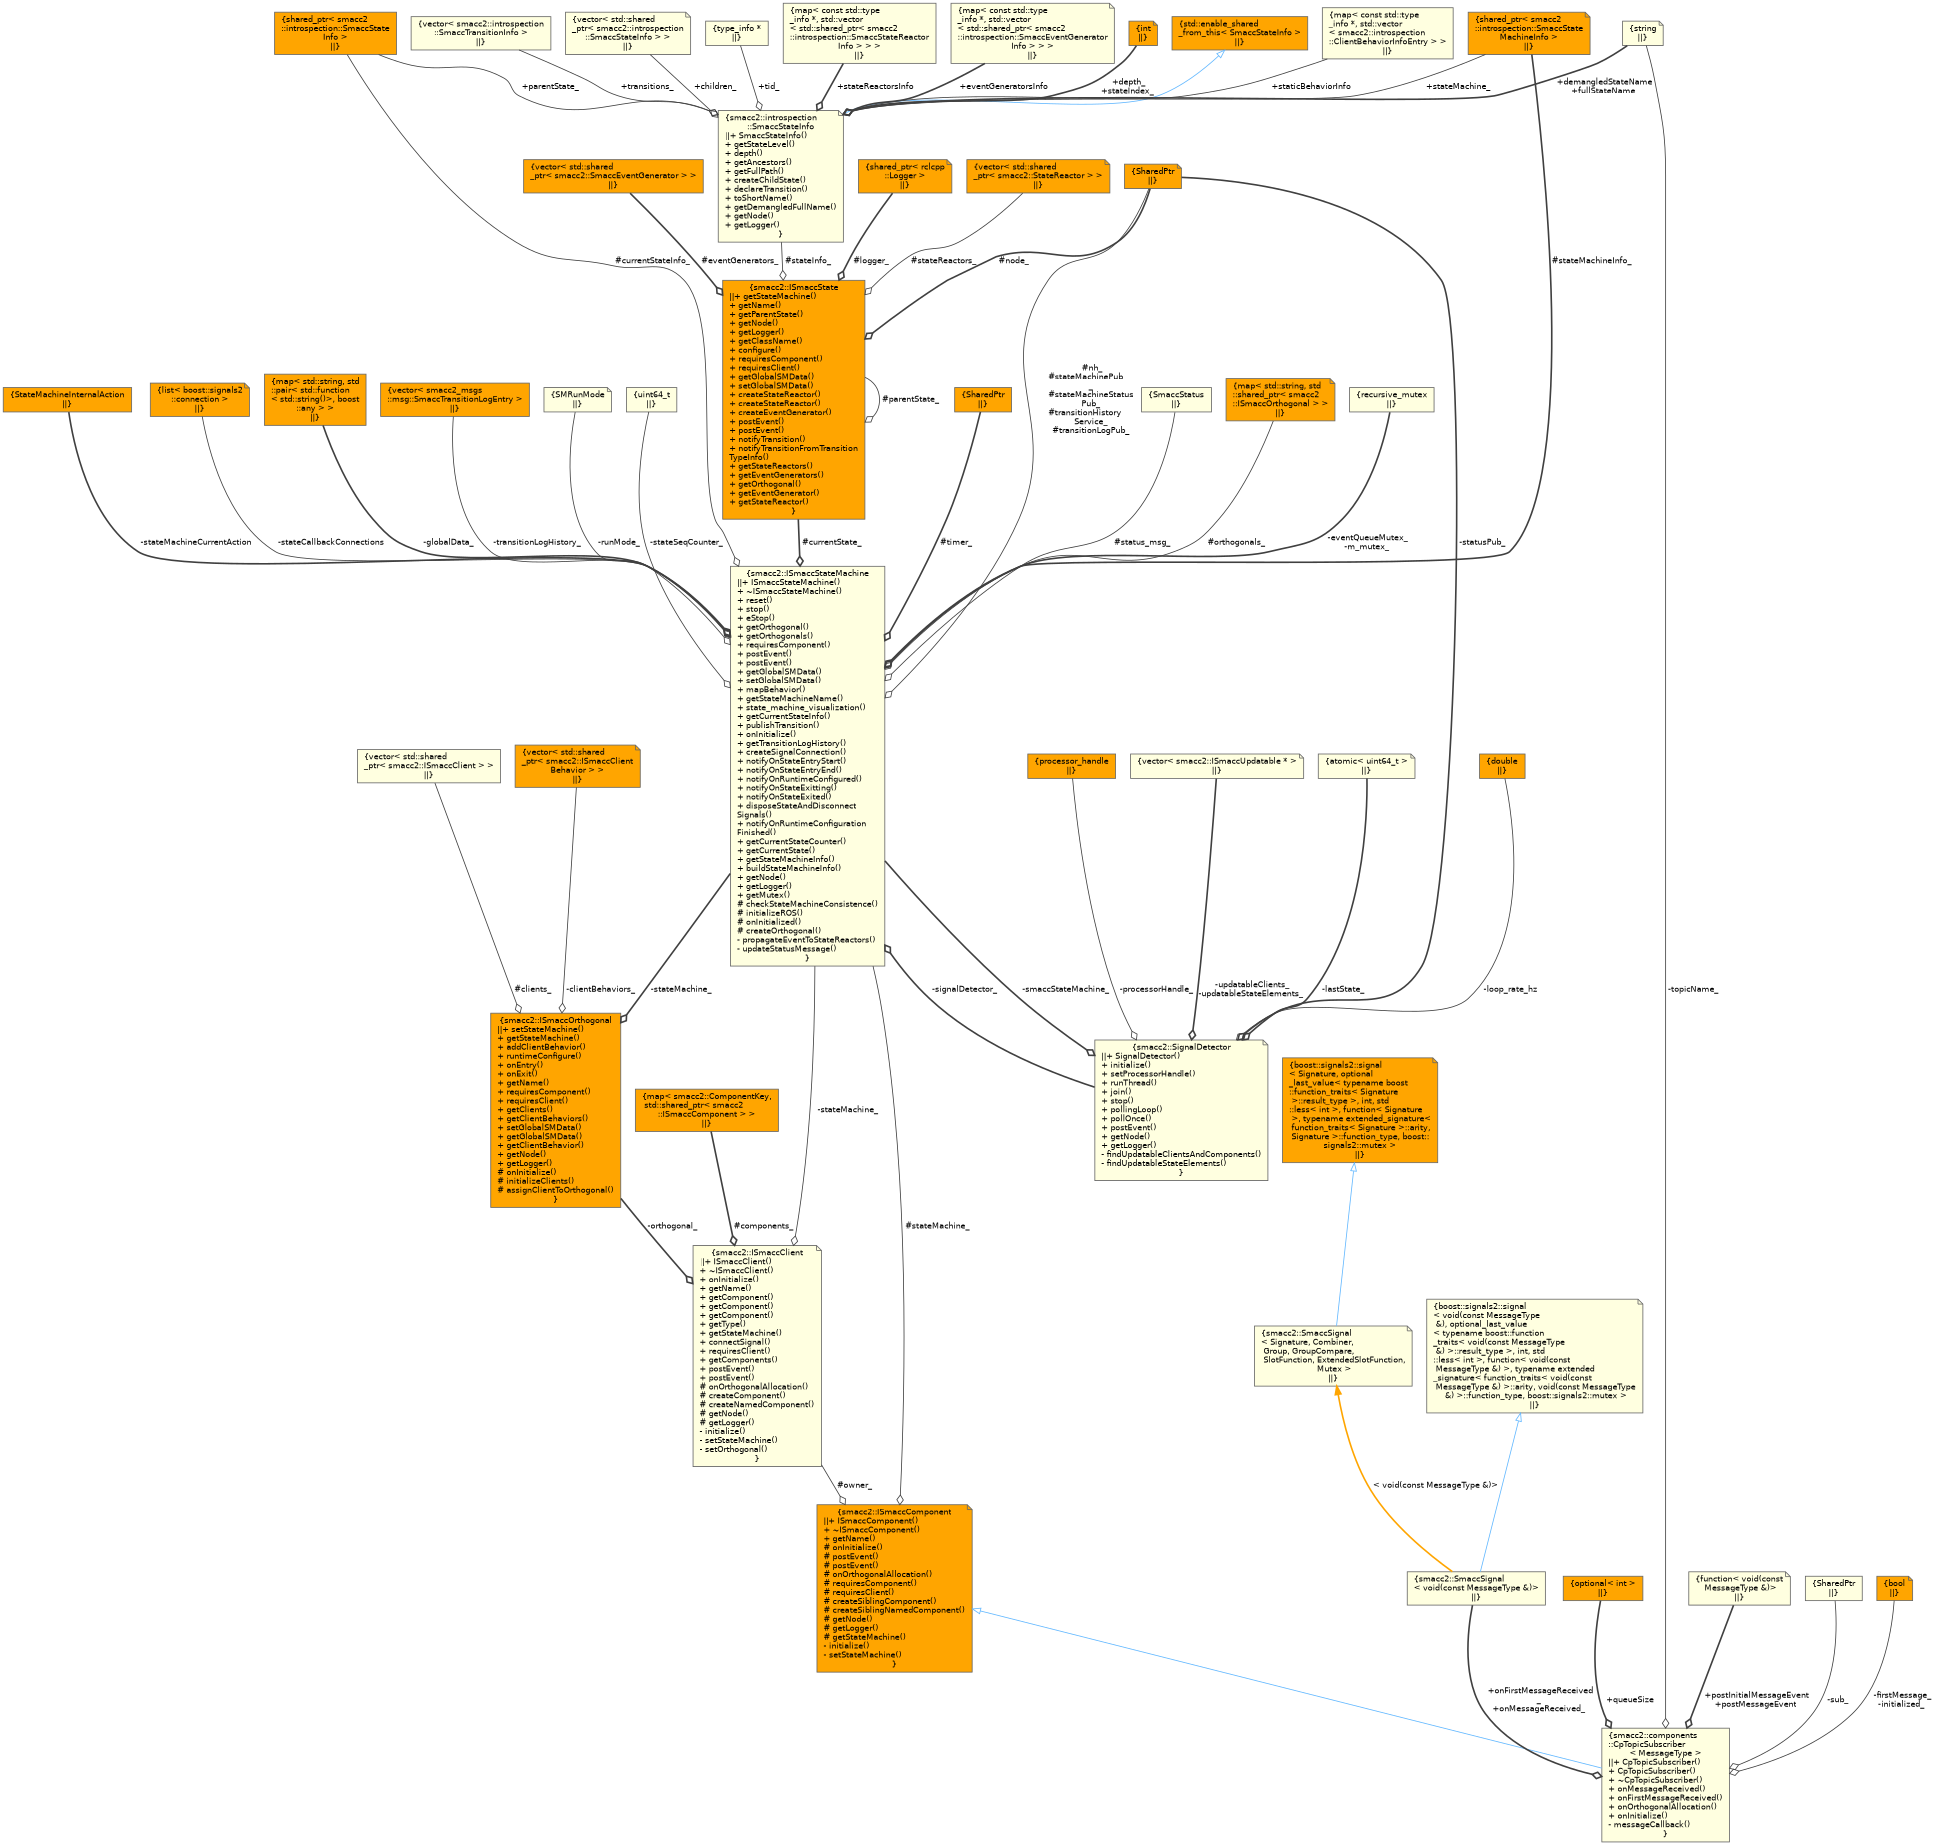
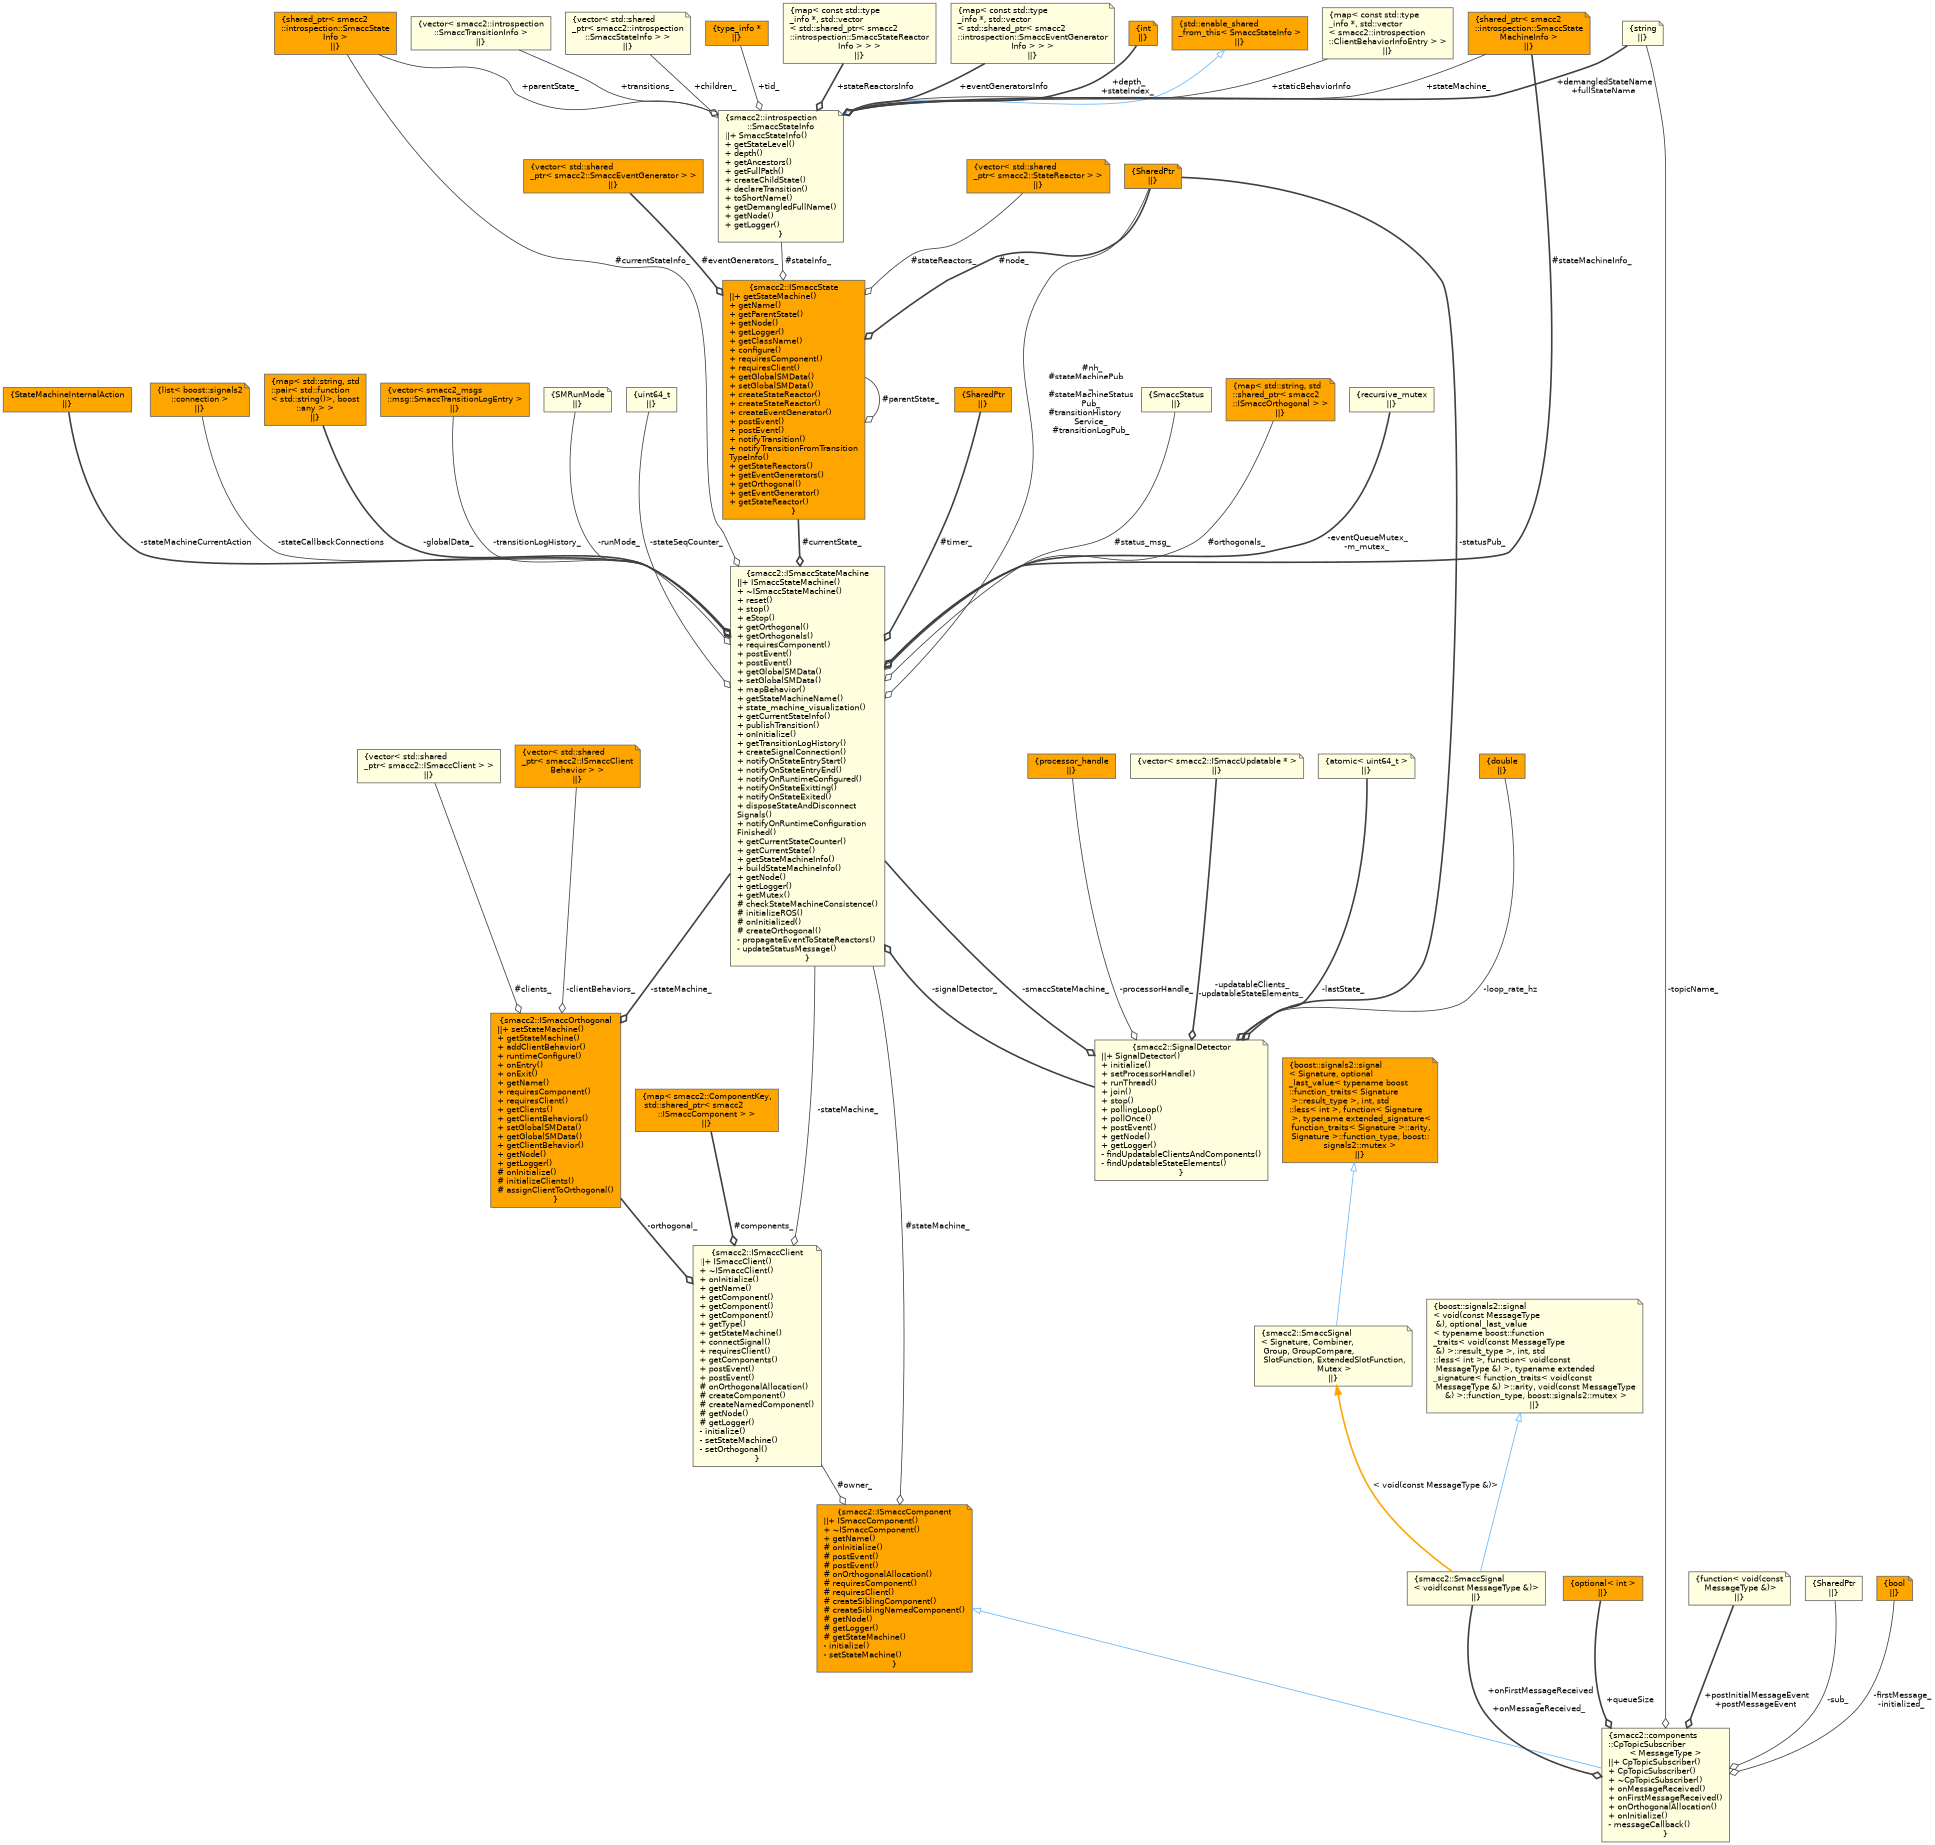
(737, 33) -> (737, 33)
(905, 176) -> none
